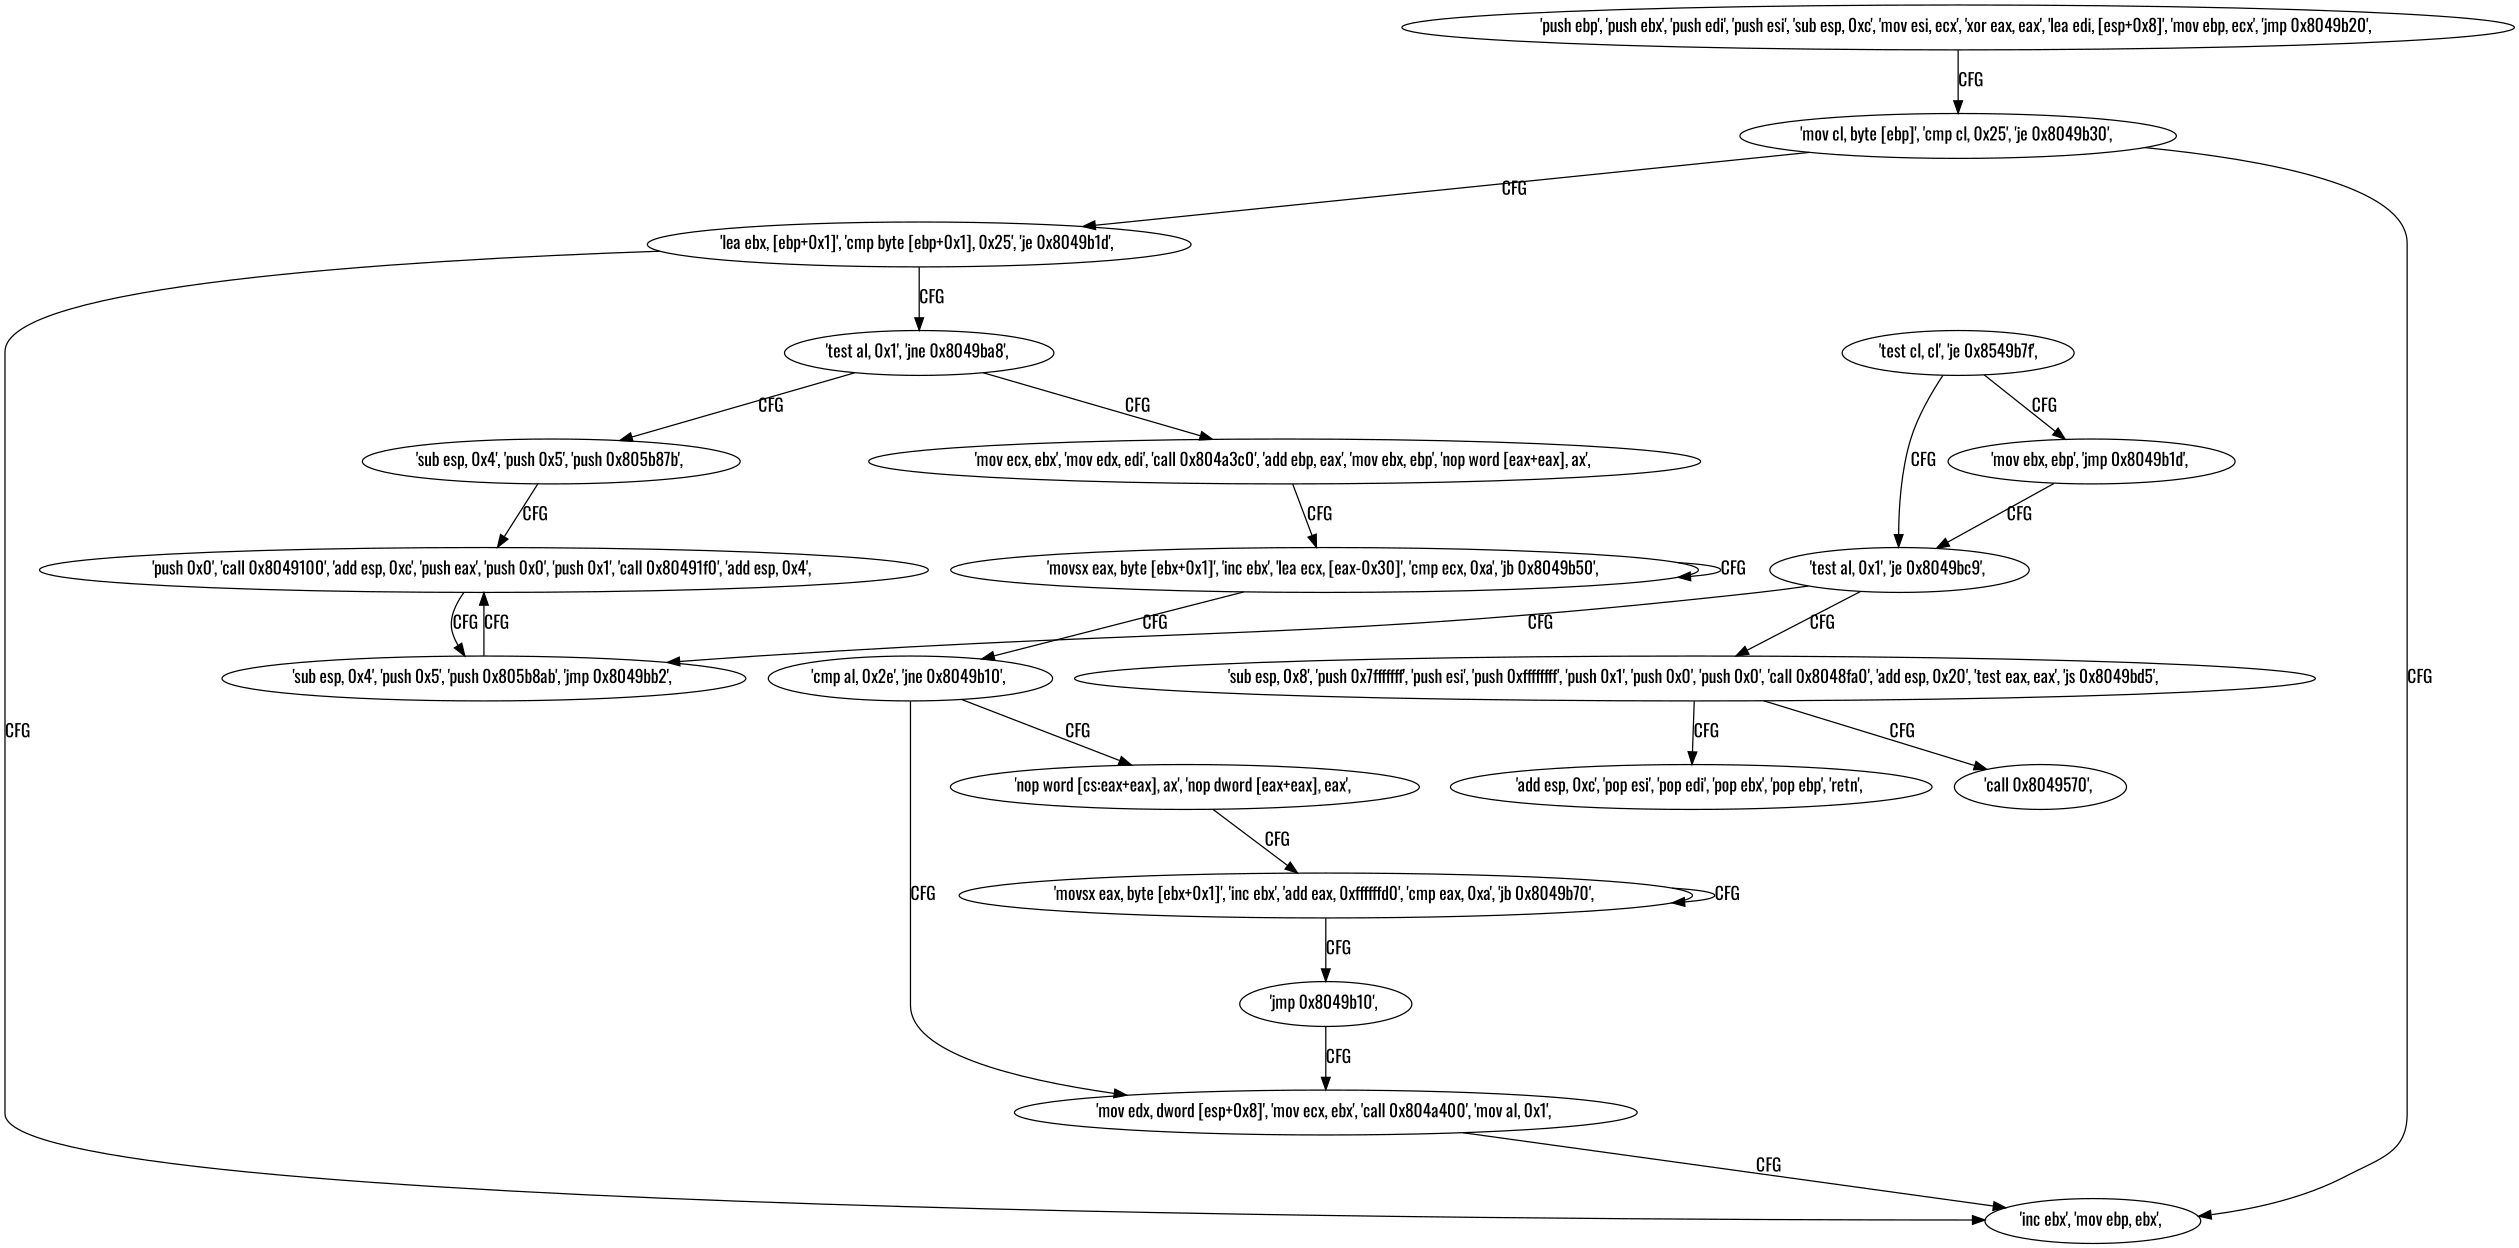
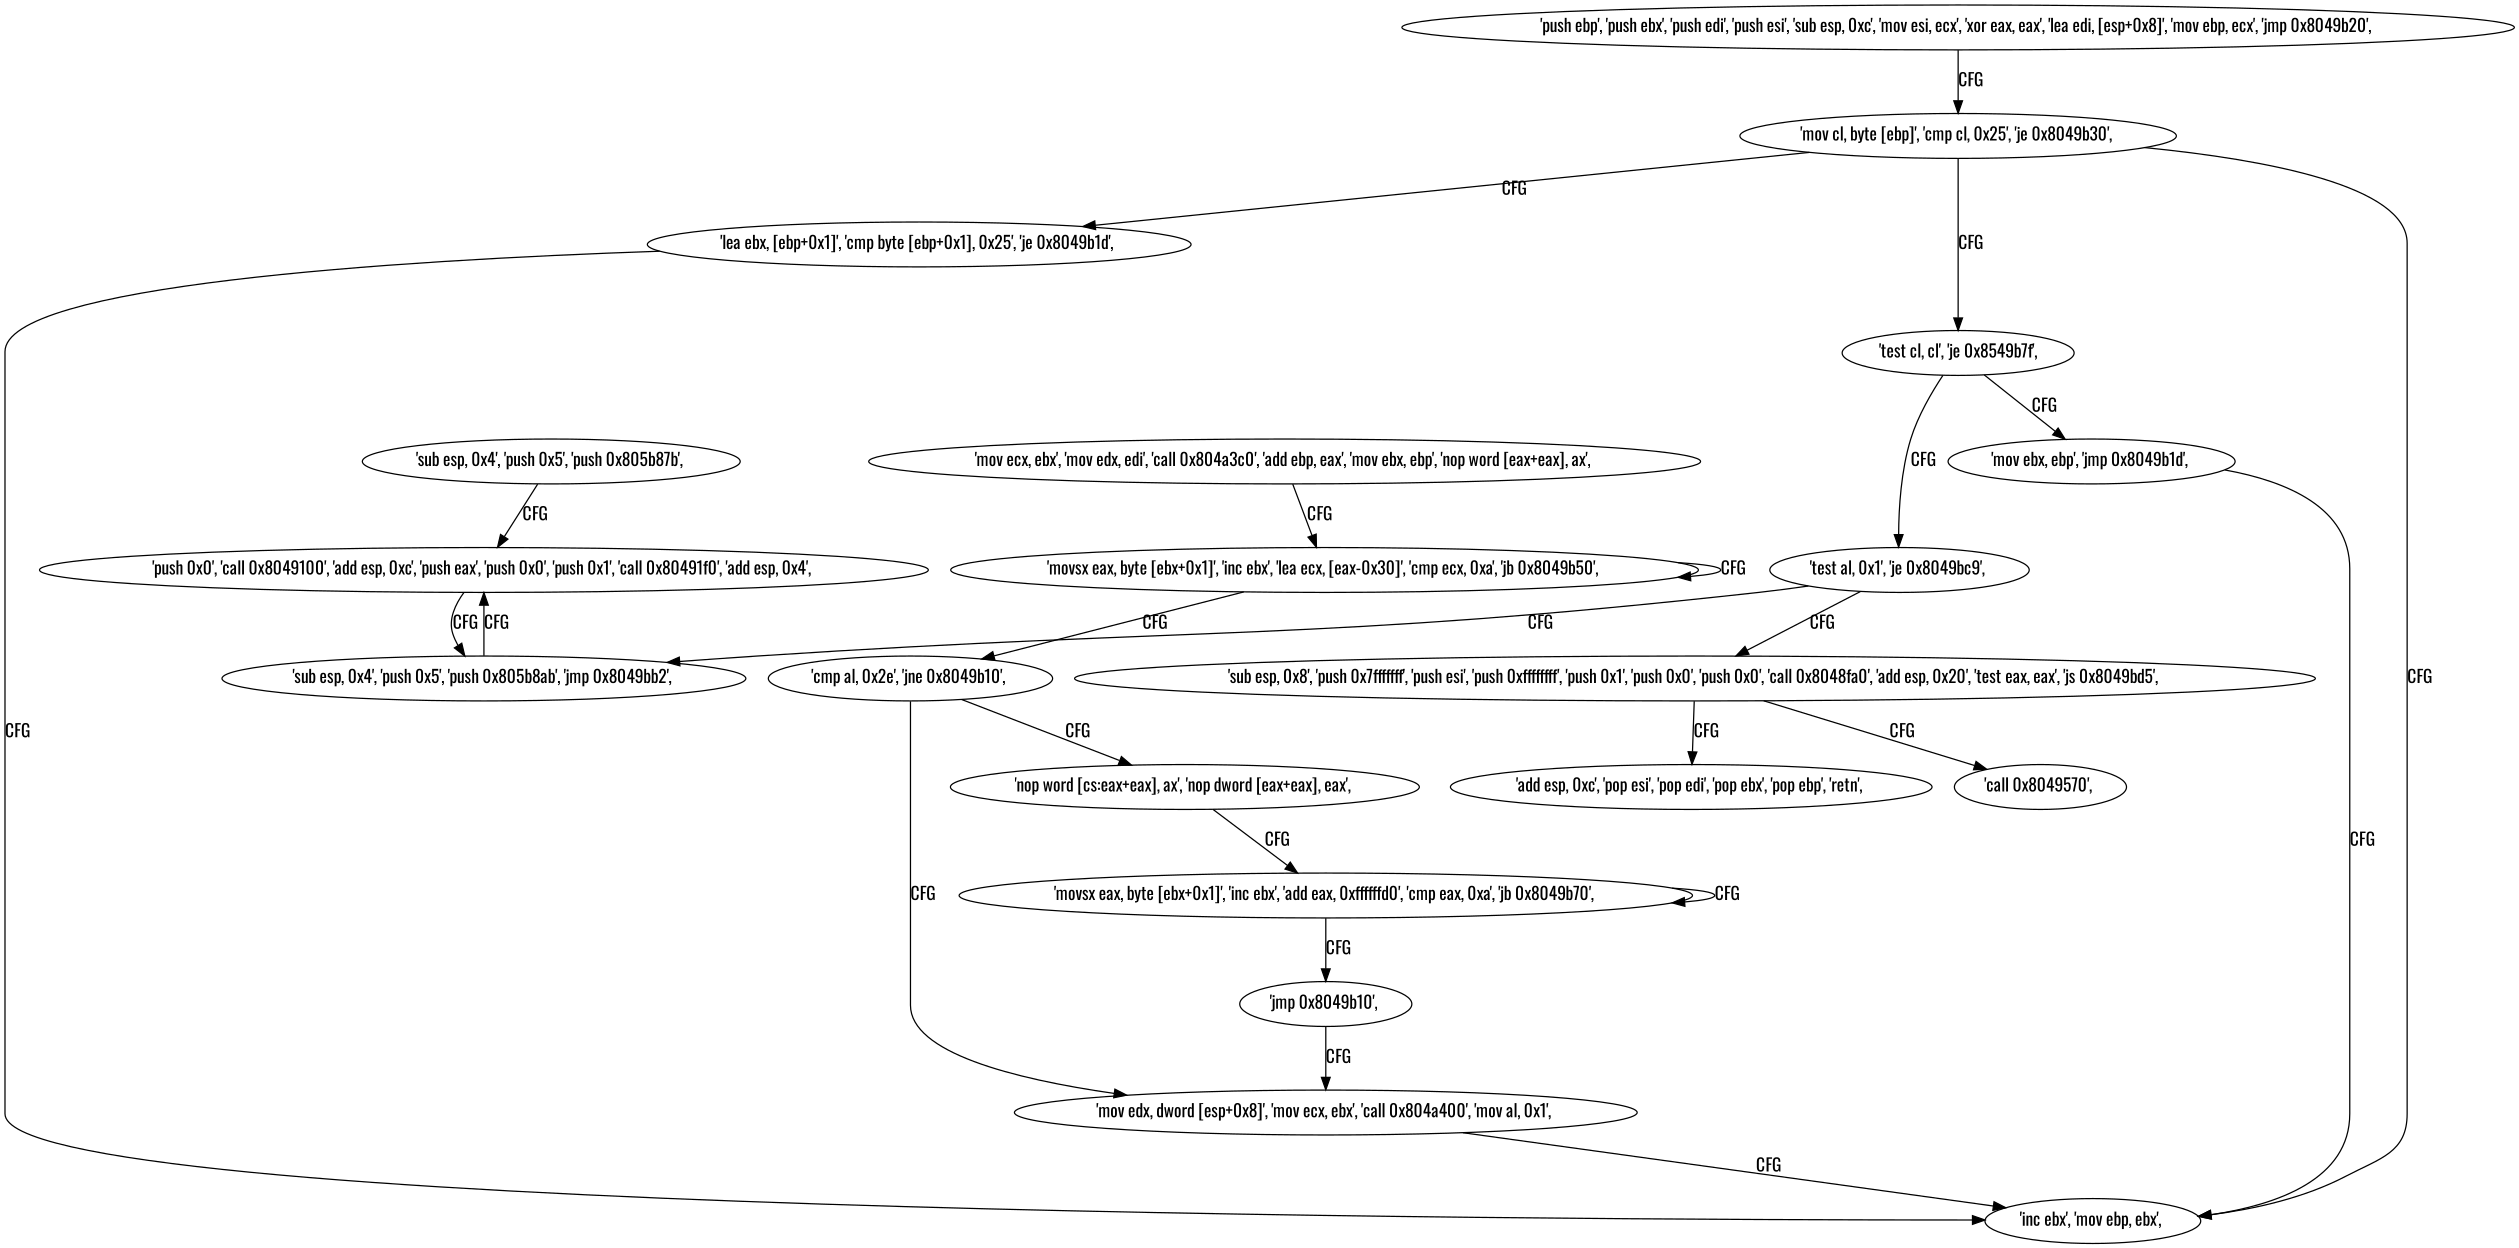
none -> (1958, 238)
(919, 353) -> none
(2001, 513) -> (2350, 848)
